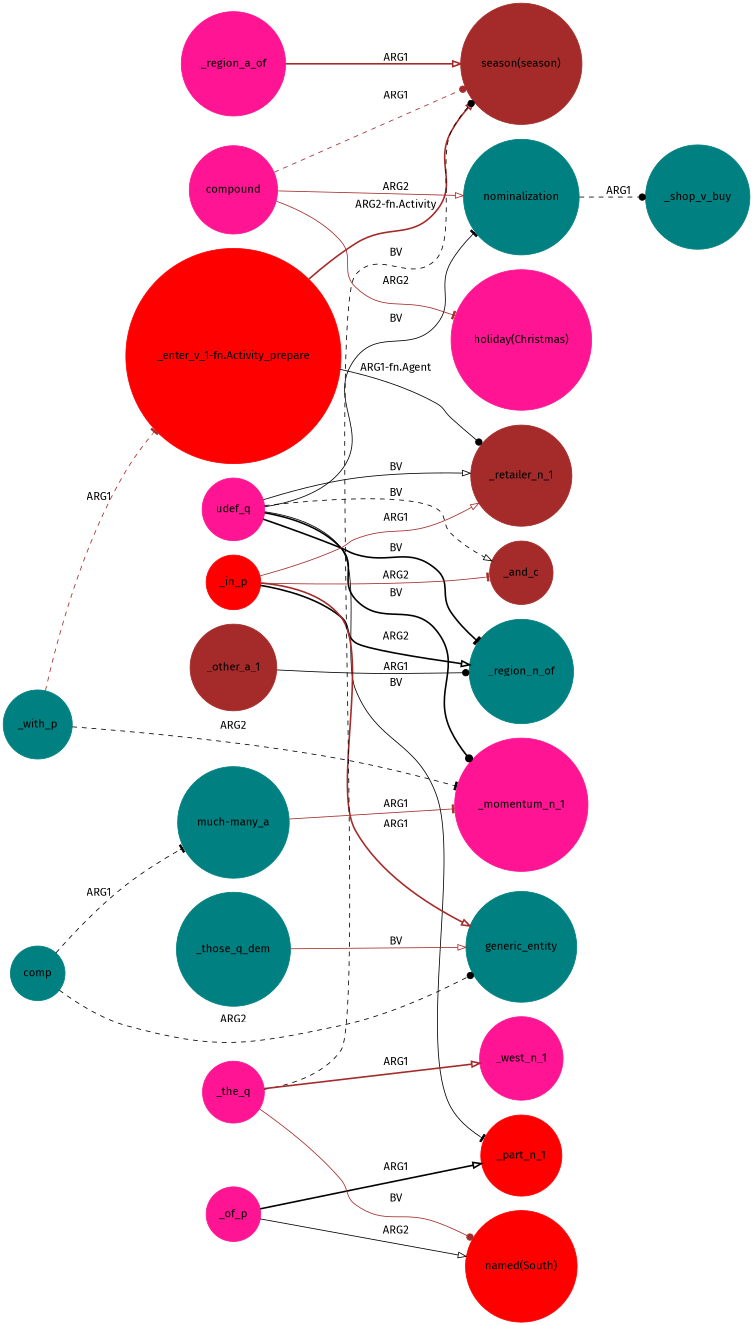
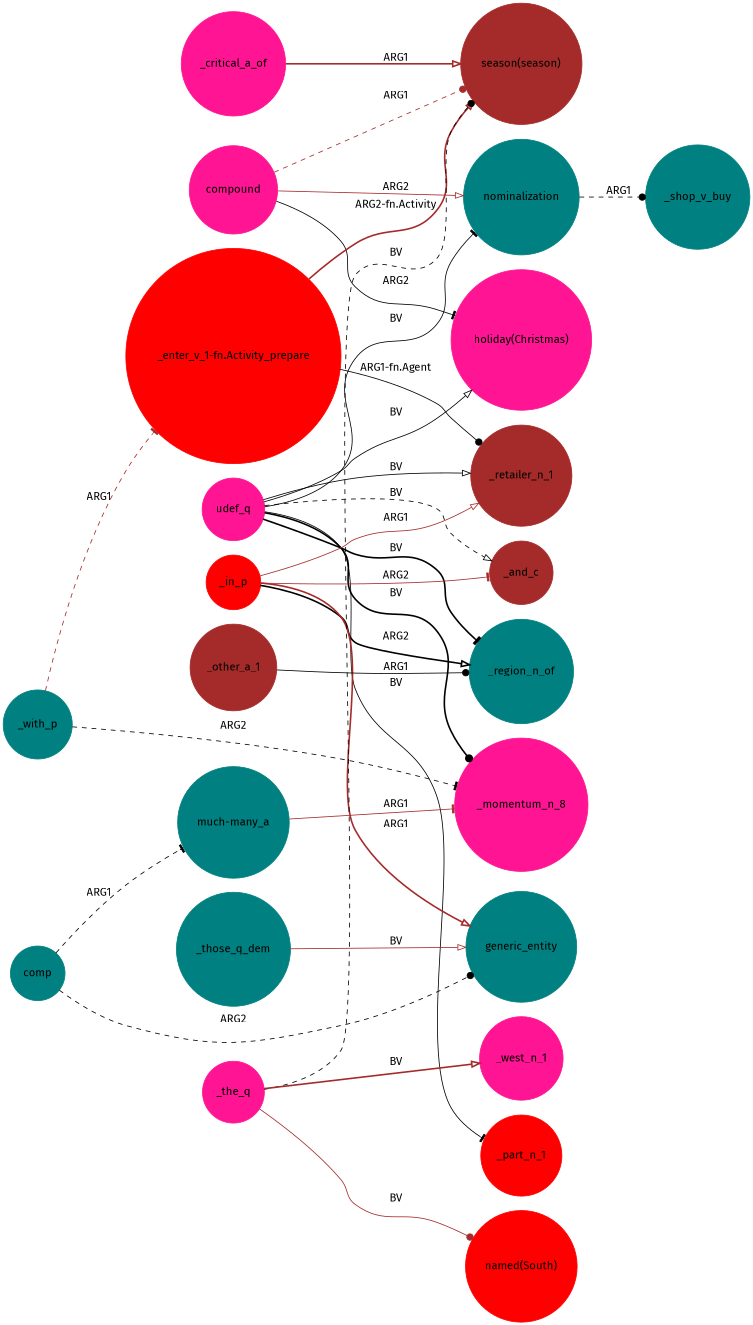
(233, 64) -> (233, 64)
(349, 277) -> (349, 277)
none -> (366, 451)
(521, 805) -> (521, 805)
(396, 1062) -> (396, 1062)
(233, 1214) -> none
